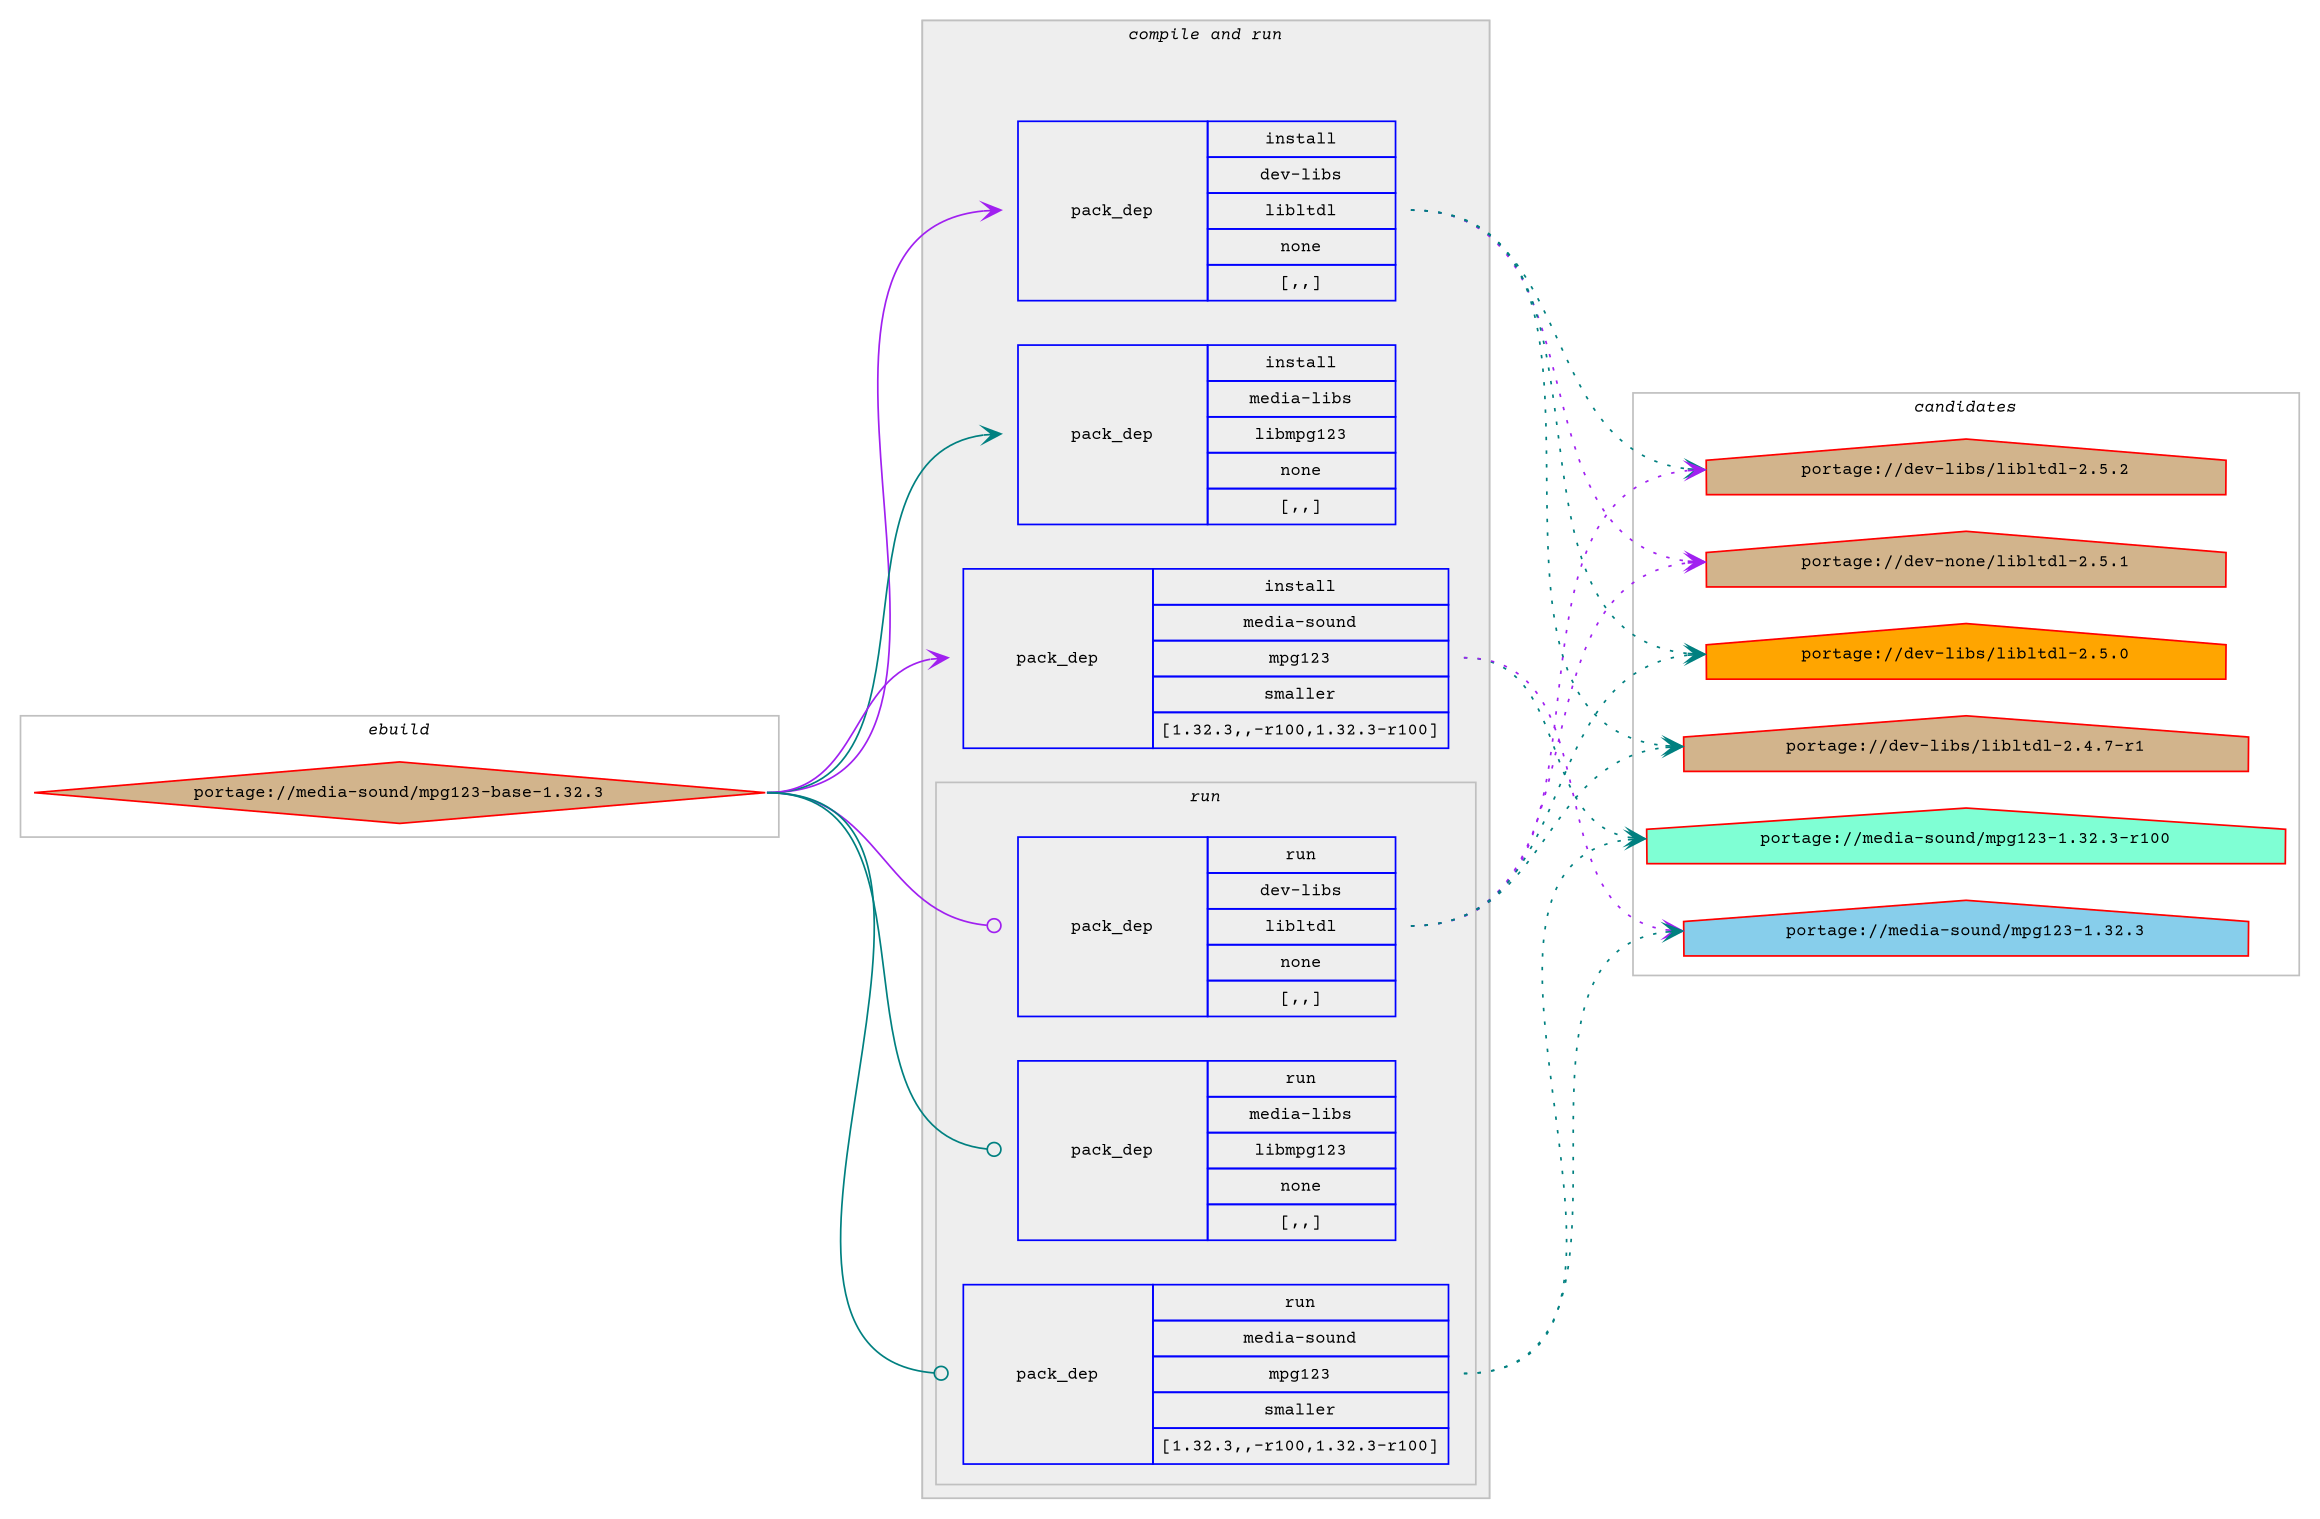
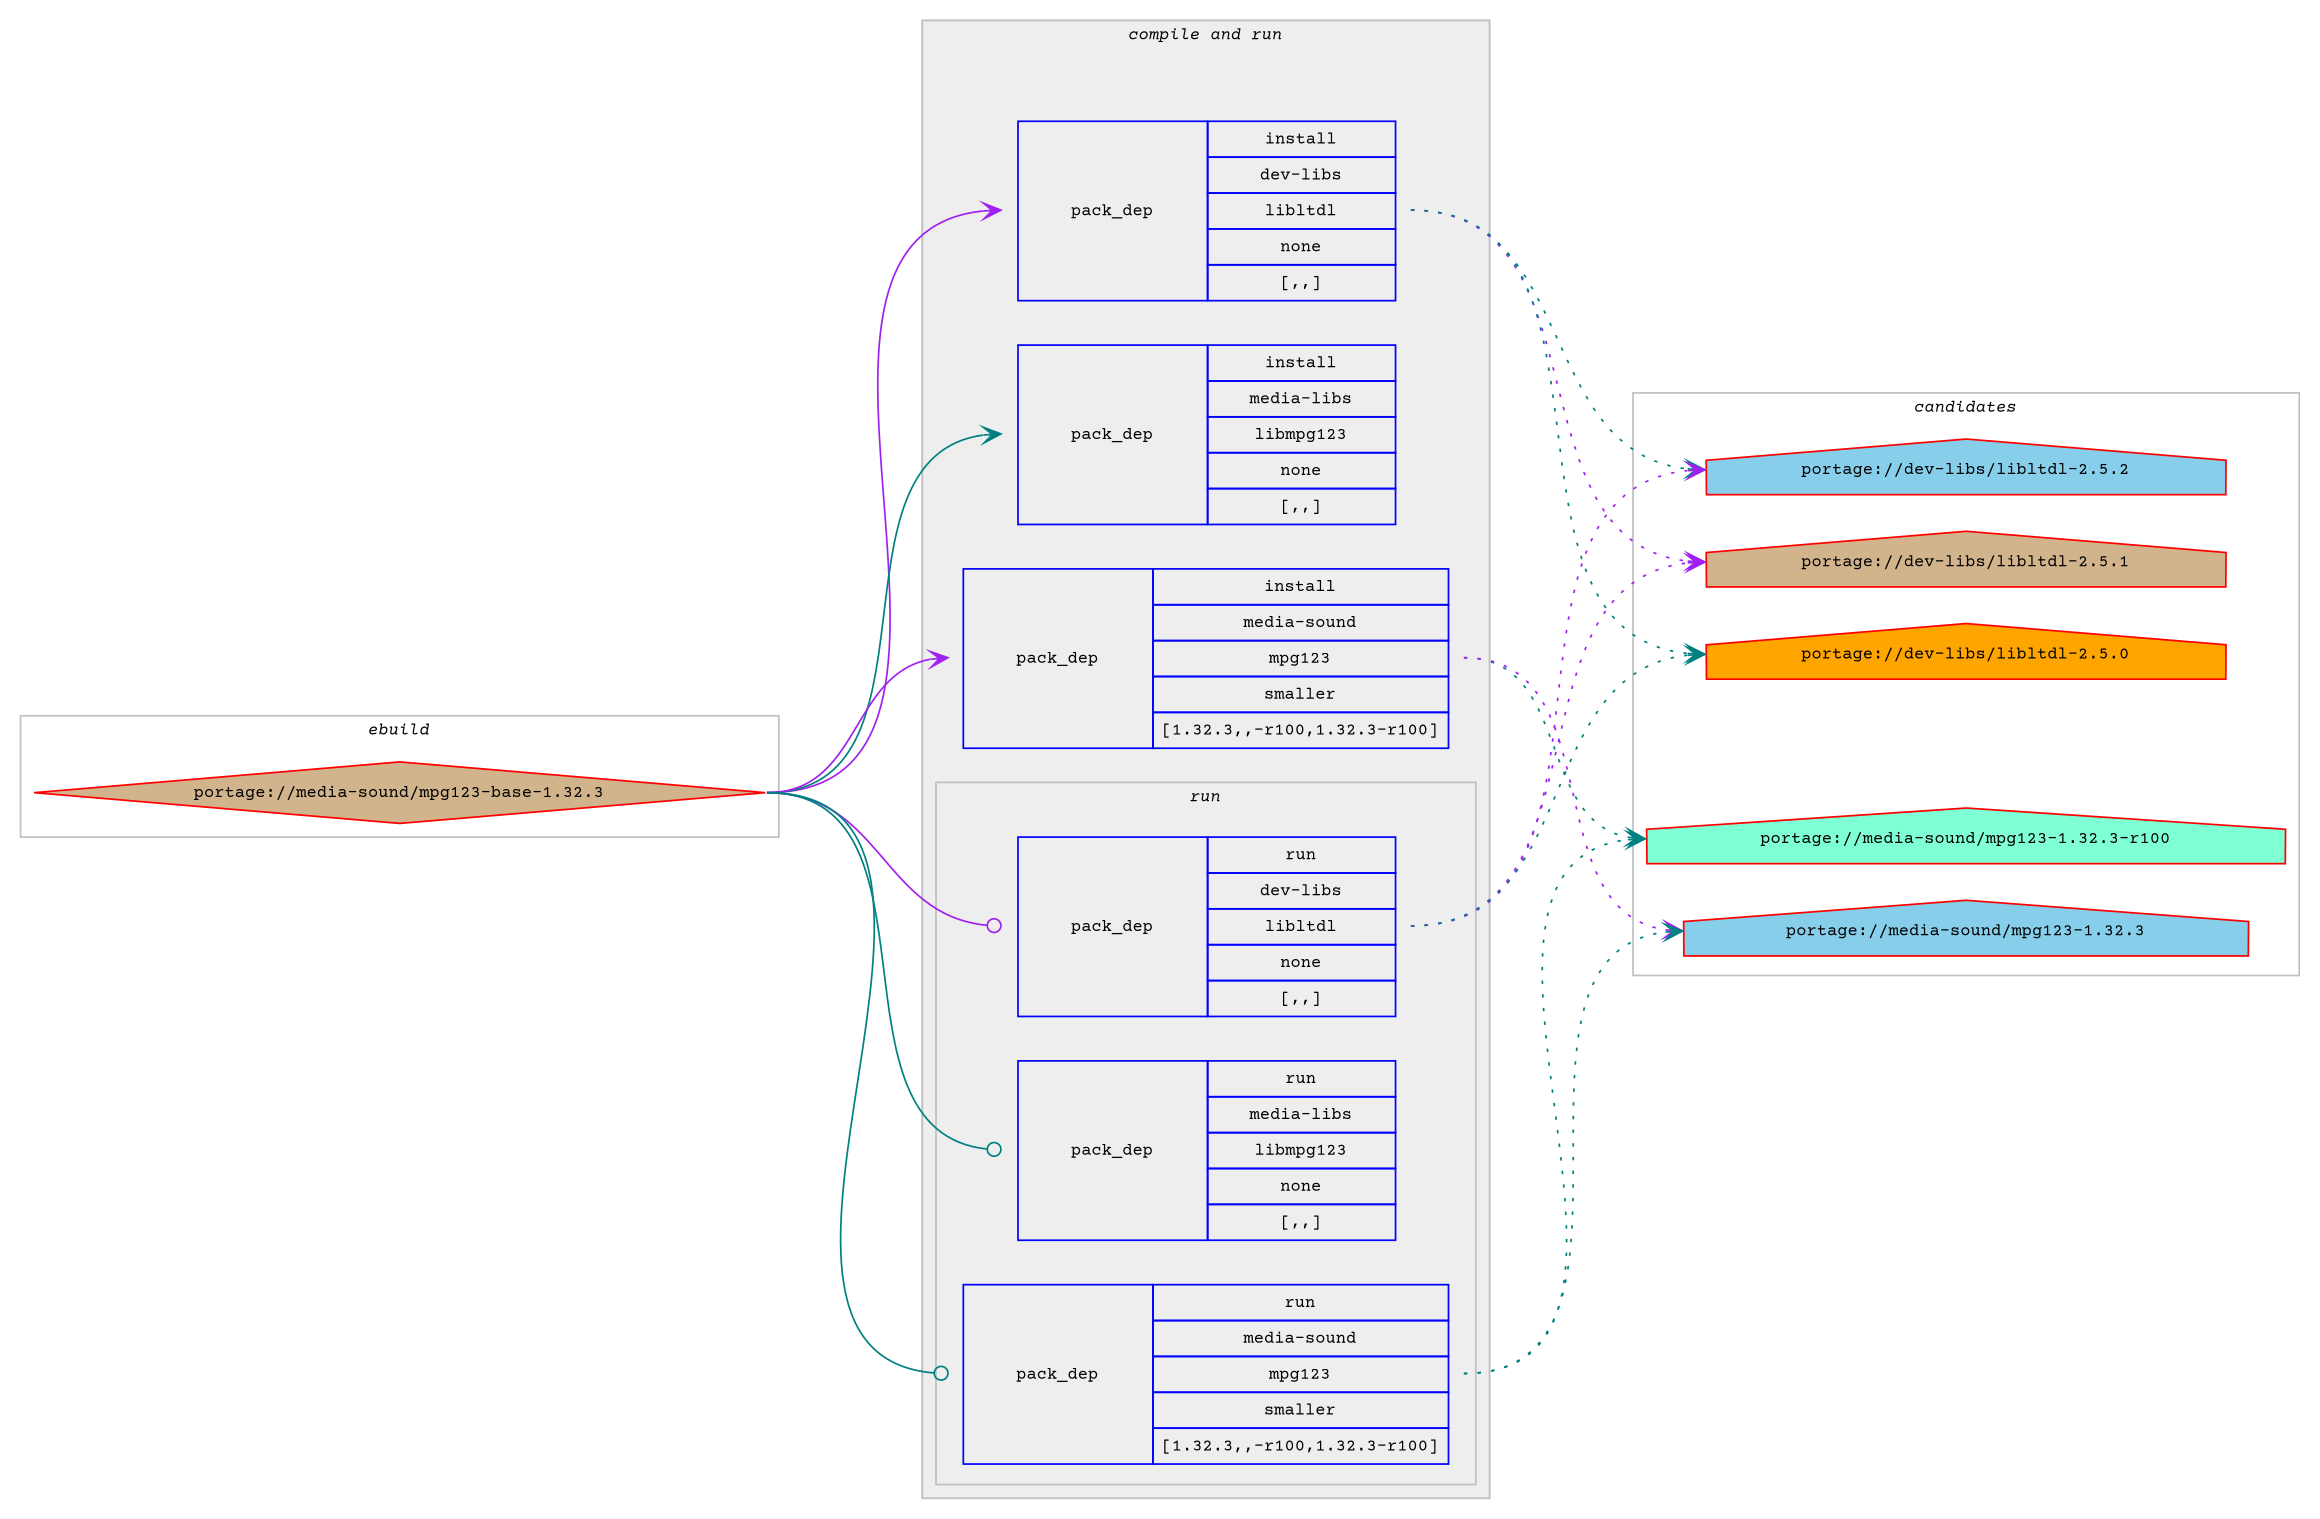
(1966, 470) -> (1966, 470)
(1966, 562) -> (1966, 562)
(1966, 747) -> none
